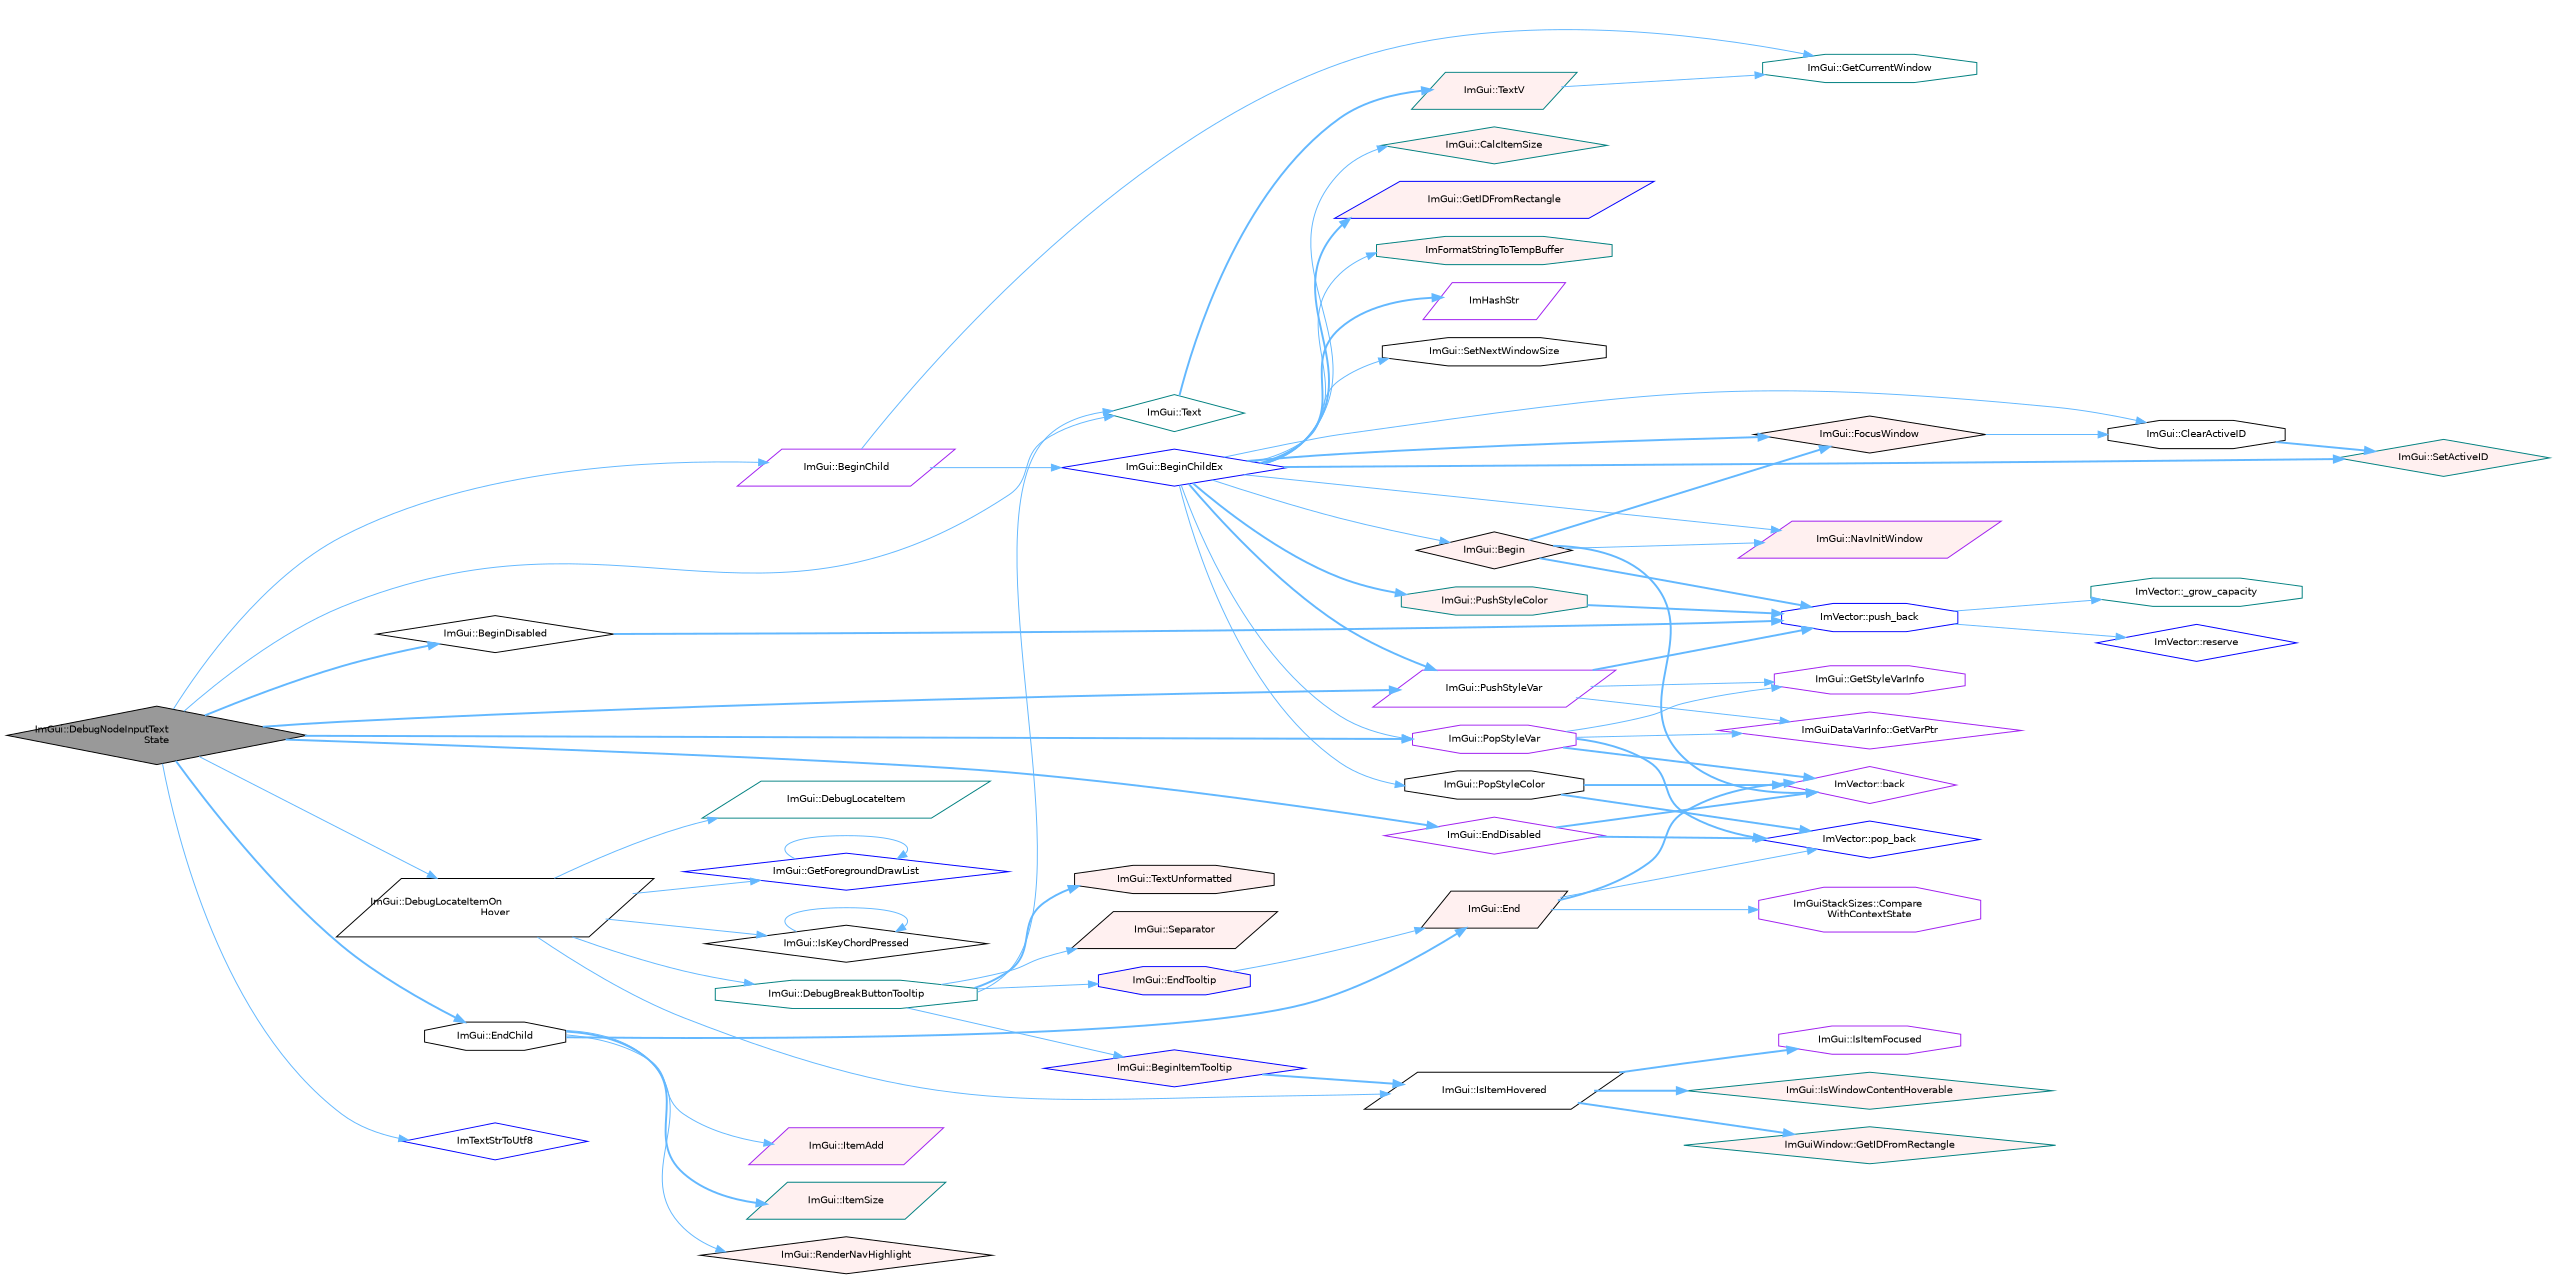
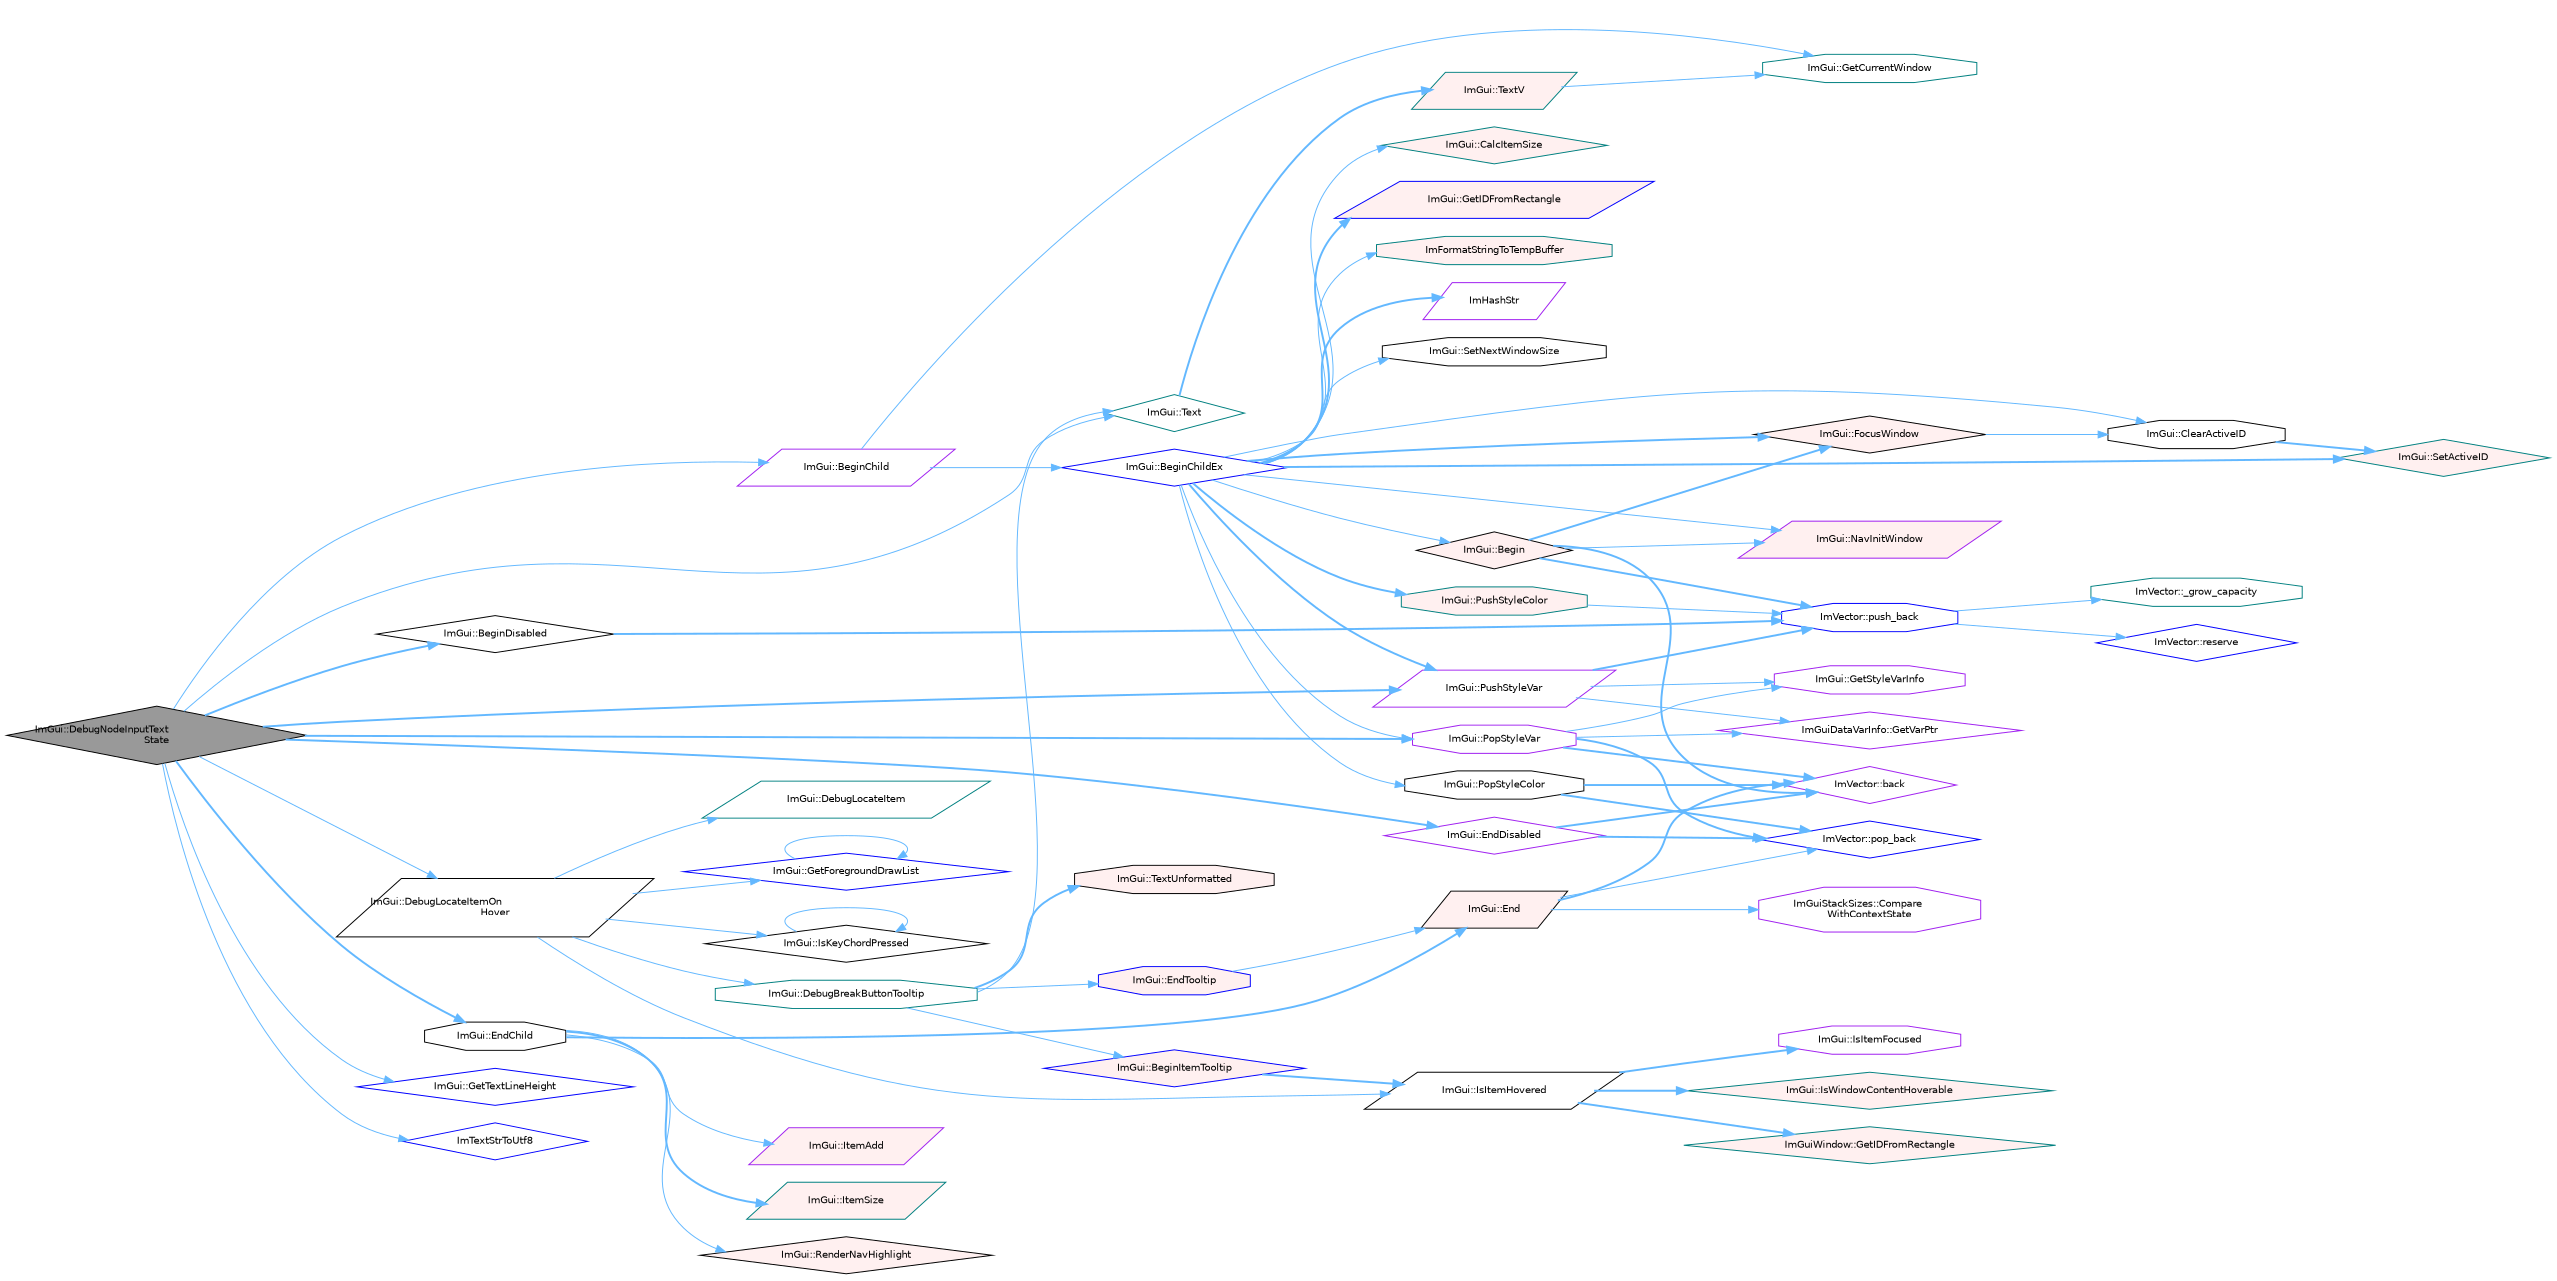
(1680, 609) -> (1680, 609)
(1174, 930) -> none
none -> (495, 1087)
